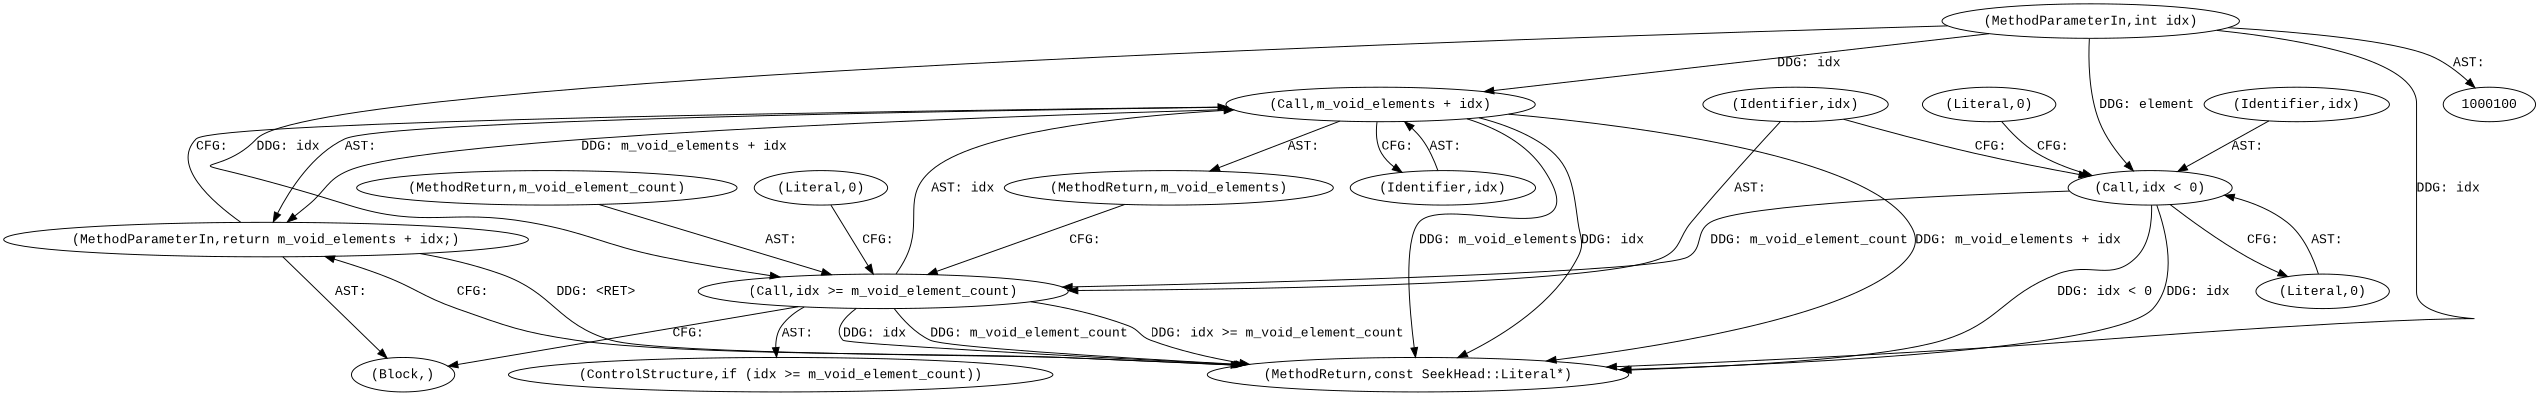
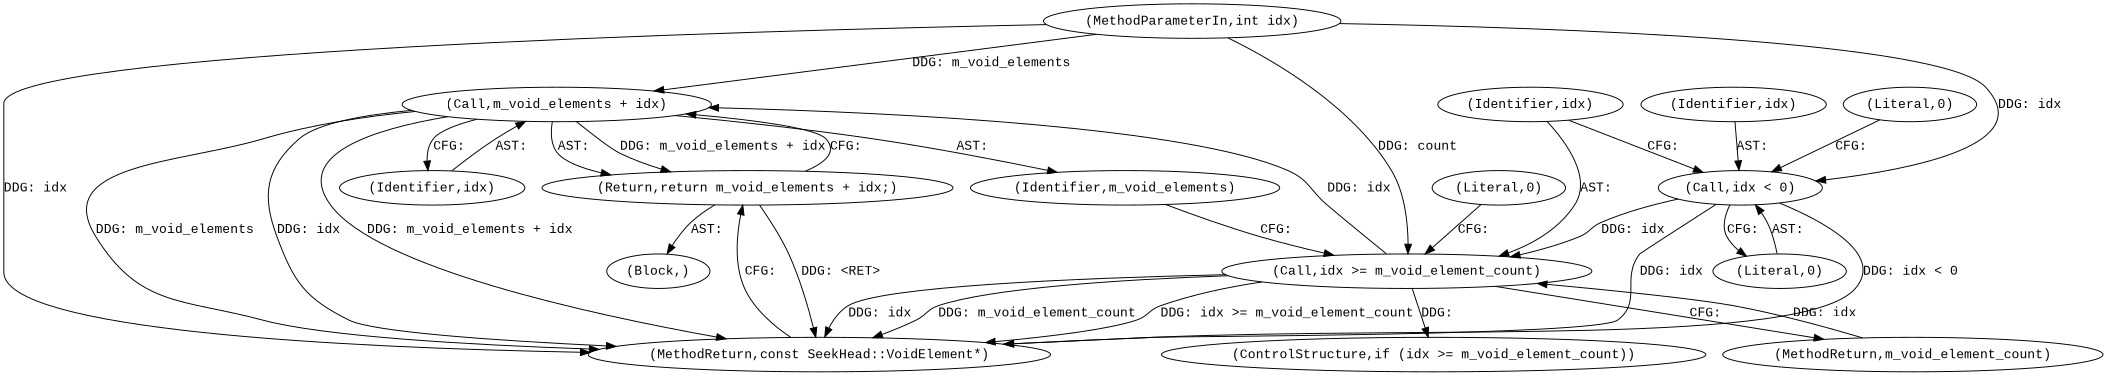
(1809, 63) -> (992, 63)
(2147, 104) -> (2030, 104)
(2489, 104) -> none
(289, 146) -> (1418, 146)
(963, 188) -> (1359, 188)
(1169, 188) -> (1125, 188)
(266, 240) -> (748, 188)
(785, 240) -> (1825, 313)
(1809, 240) -> (1633, 230)
(802, 333) -> (1441, 313)
(628, 336) -> (1655, 312)
(1418, 375) -> (819, 355)
